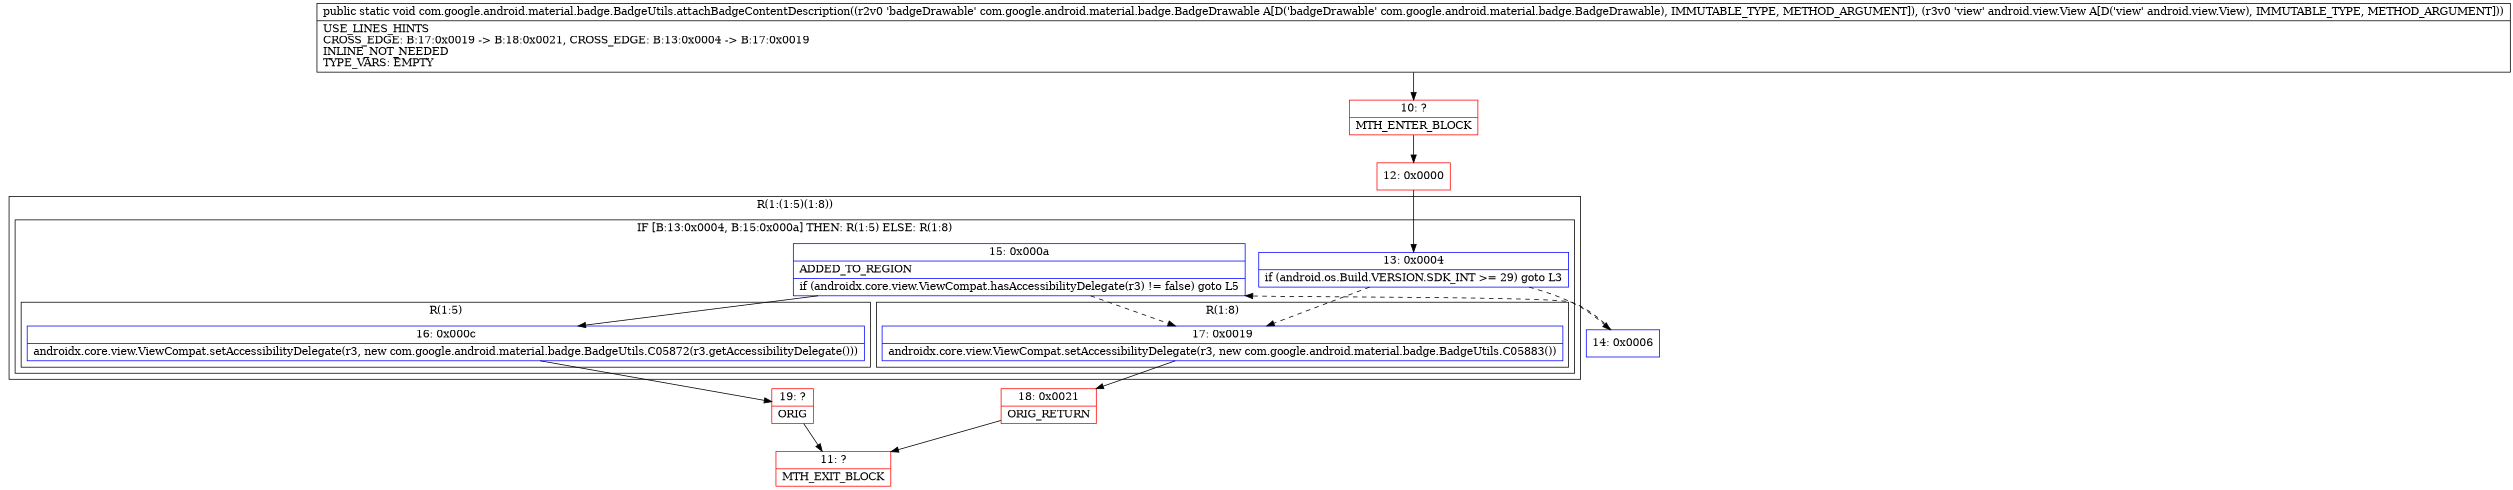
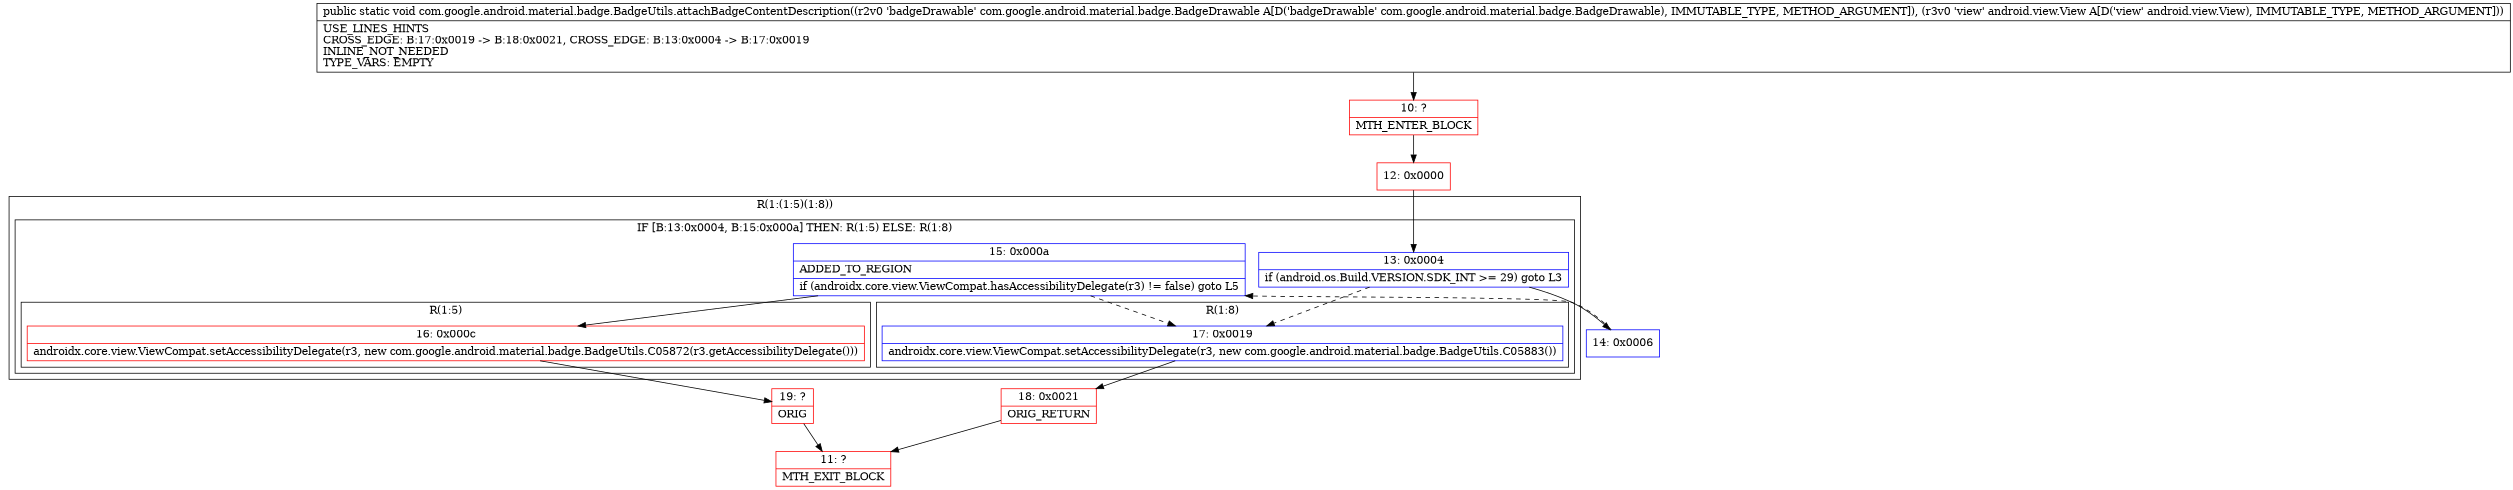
(1556, 296) -> (1556, 296)
(446, 343) -> (446, 343)
